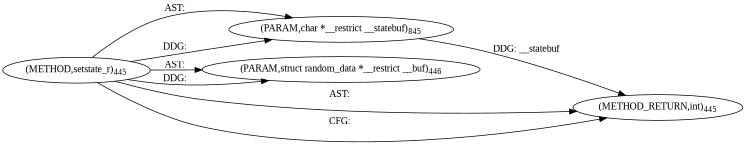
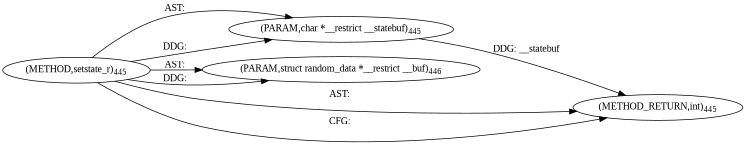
(415, 28) -> (415, 28)
